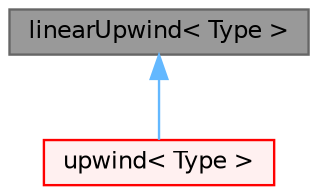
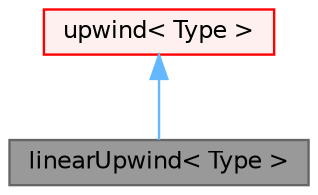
(159, 109) -> (159, 109)
